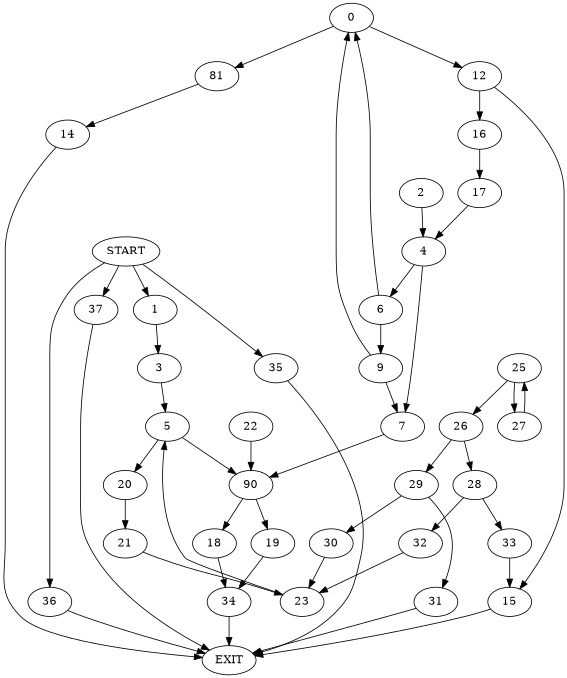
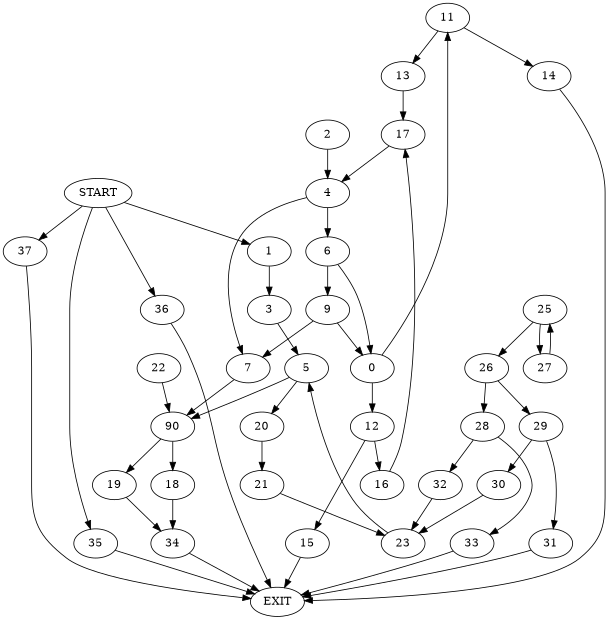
(217, 76) -> (448, 18)
none -> (403, 76)
(510, 569) -> (381, 573)
